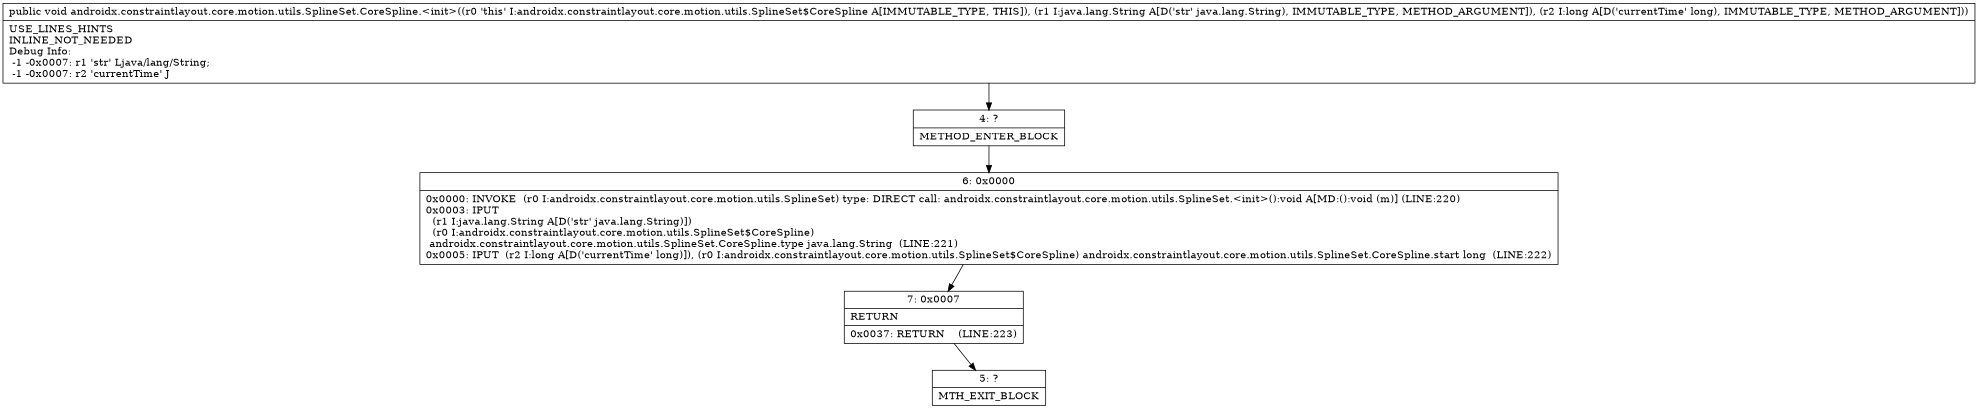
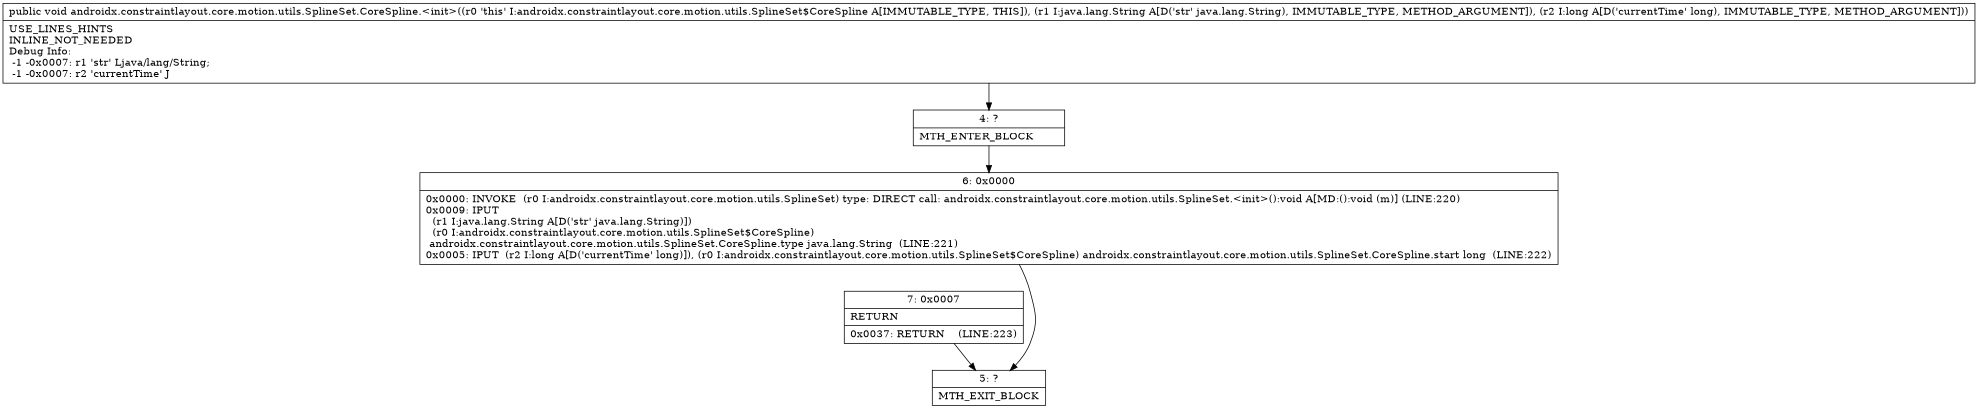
(989, 136) -> (977, 136)
(466, 210) -> (466, 210)
(958, 275) -> (1035, 316)
